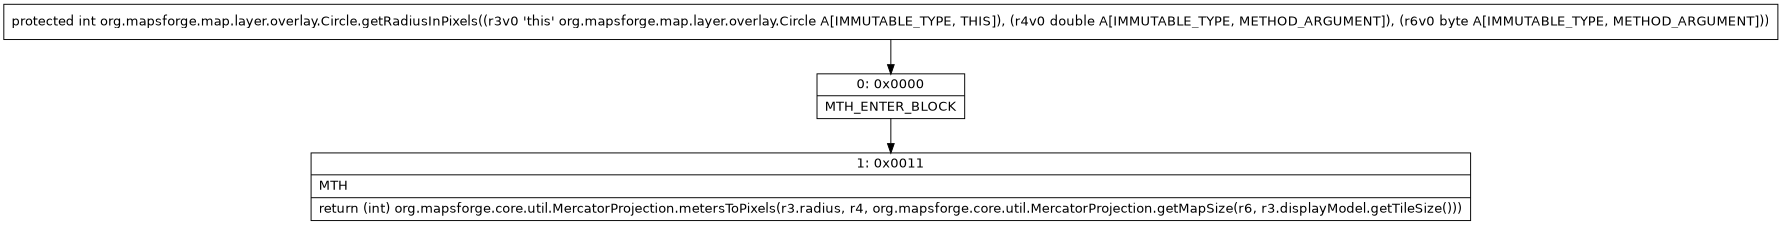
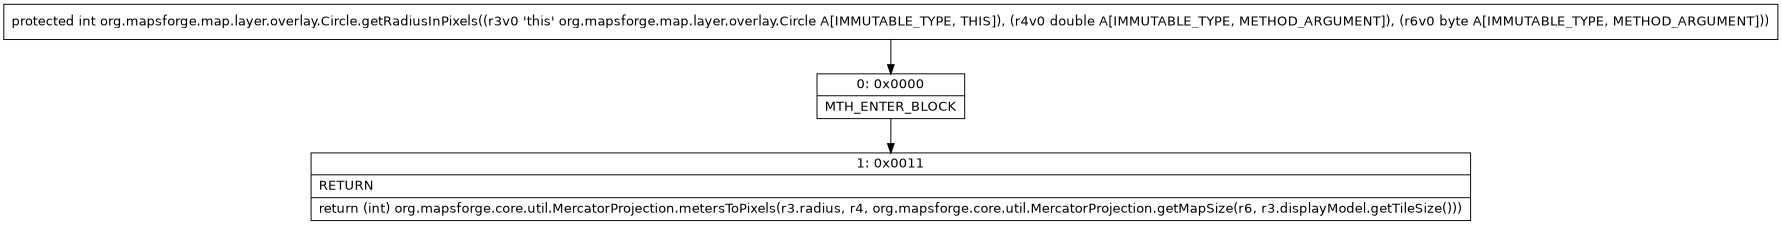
(333, 186) -> (346, 186)
